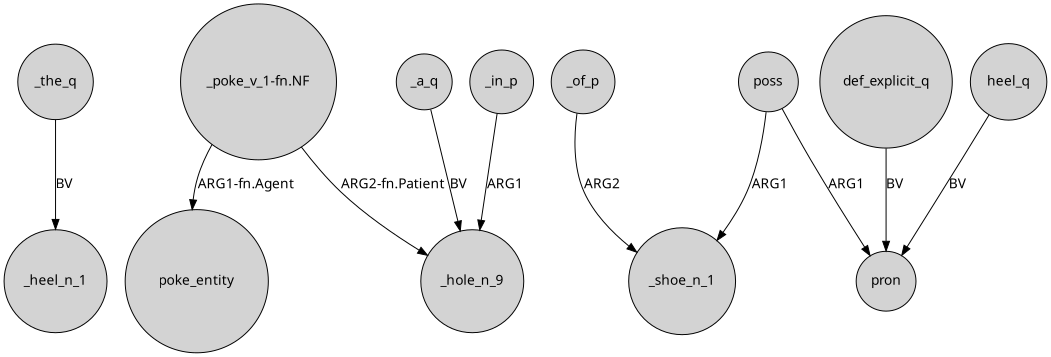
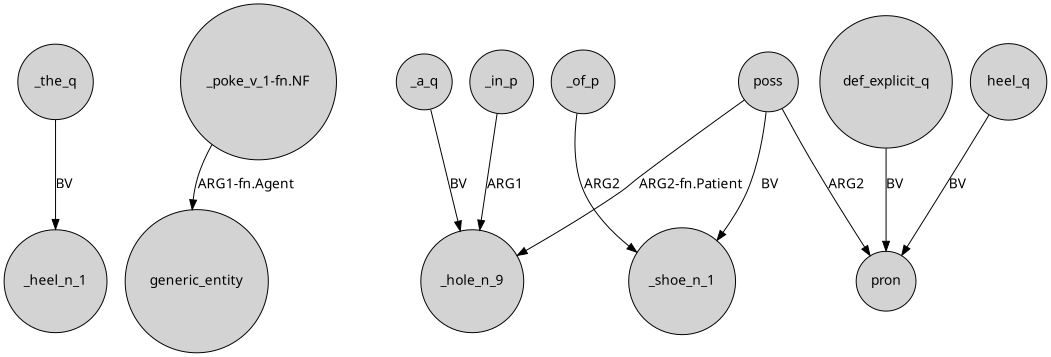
(770, 185) -> (770, 185)
(846, 185) -> (846, 185)
(355, 204) -> (637, 179)
(197, 281) -> (197, 281)
